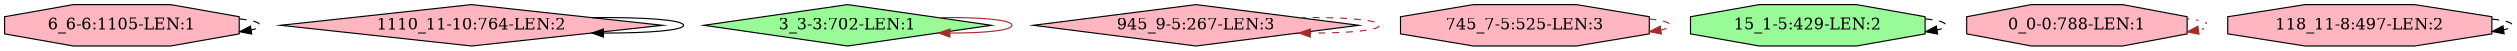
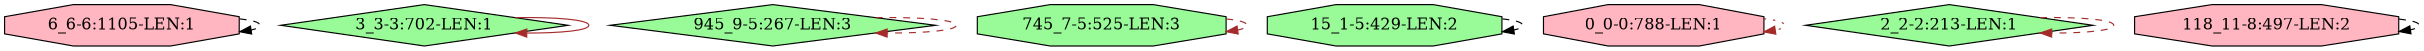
(472, 25) -> none
(1196, 25) -> (773, 25)
(1525, 25) -> (1102, 25)
none -> (1949, 25)
